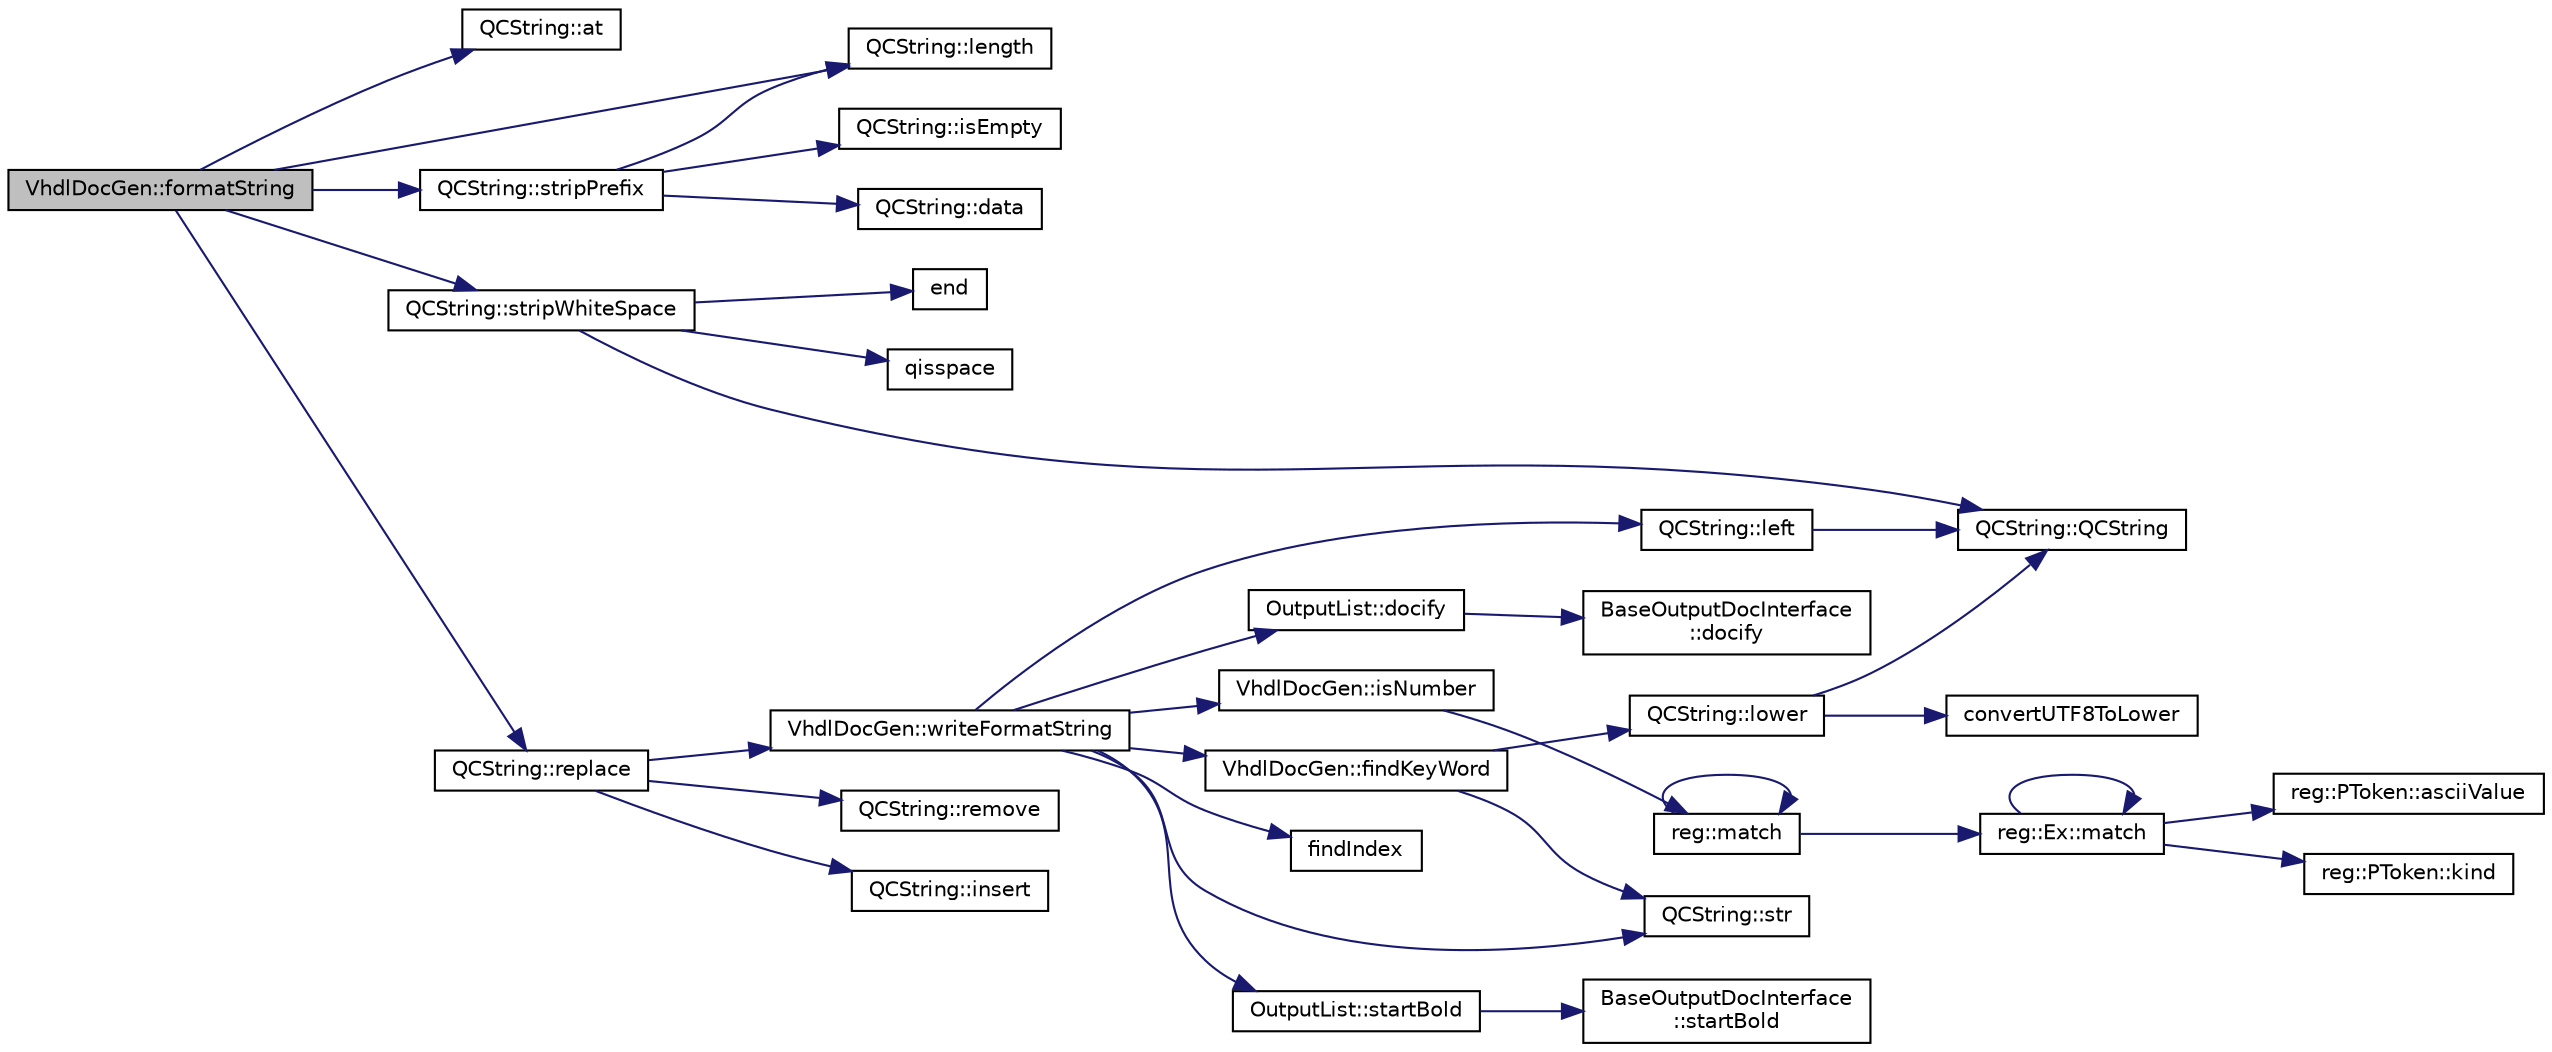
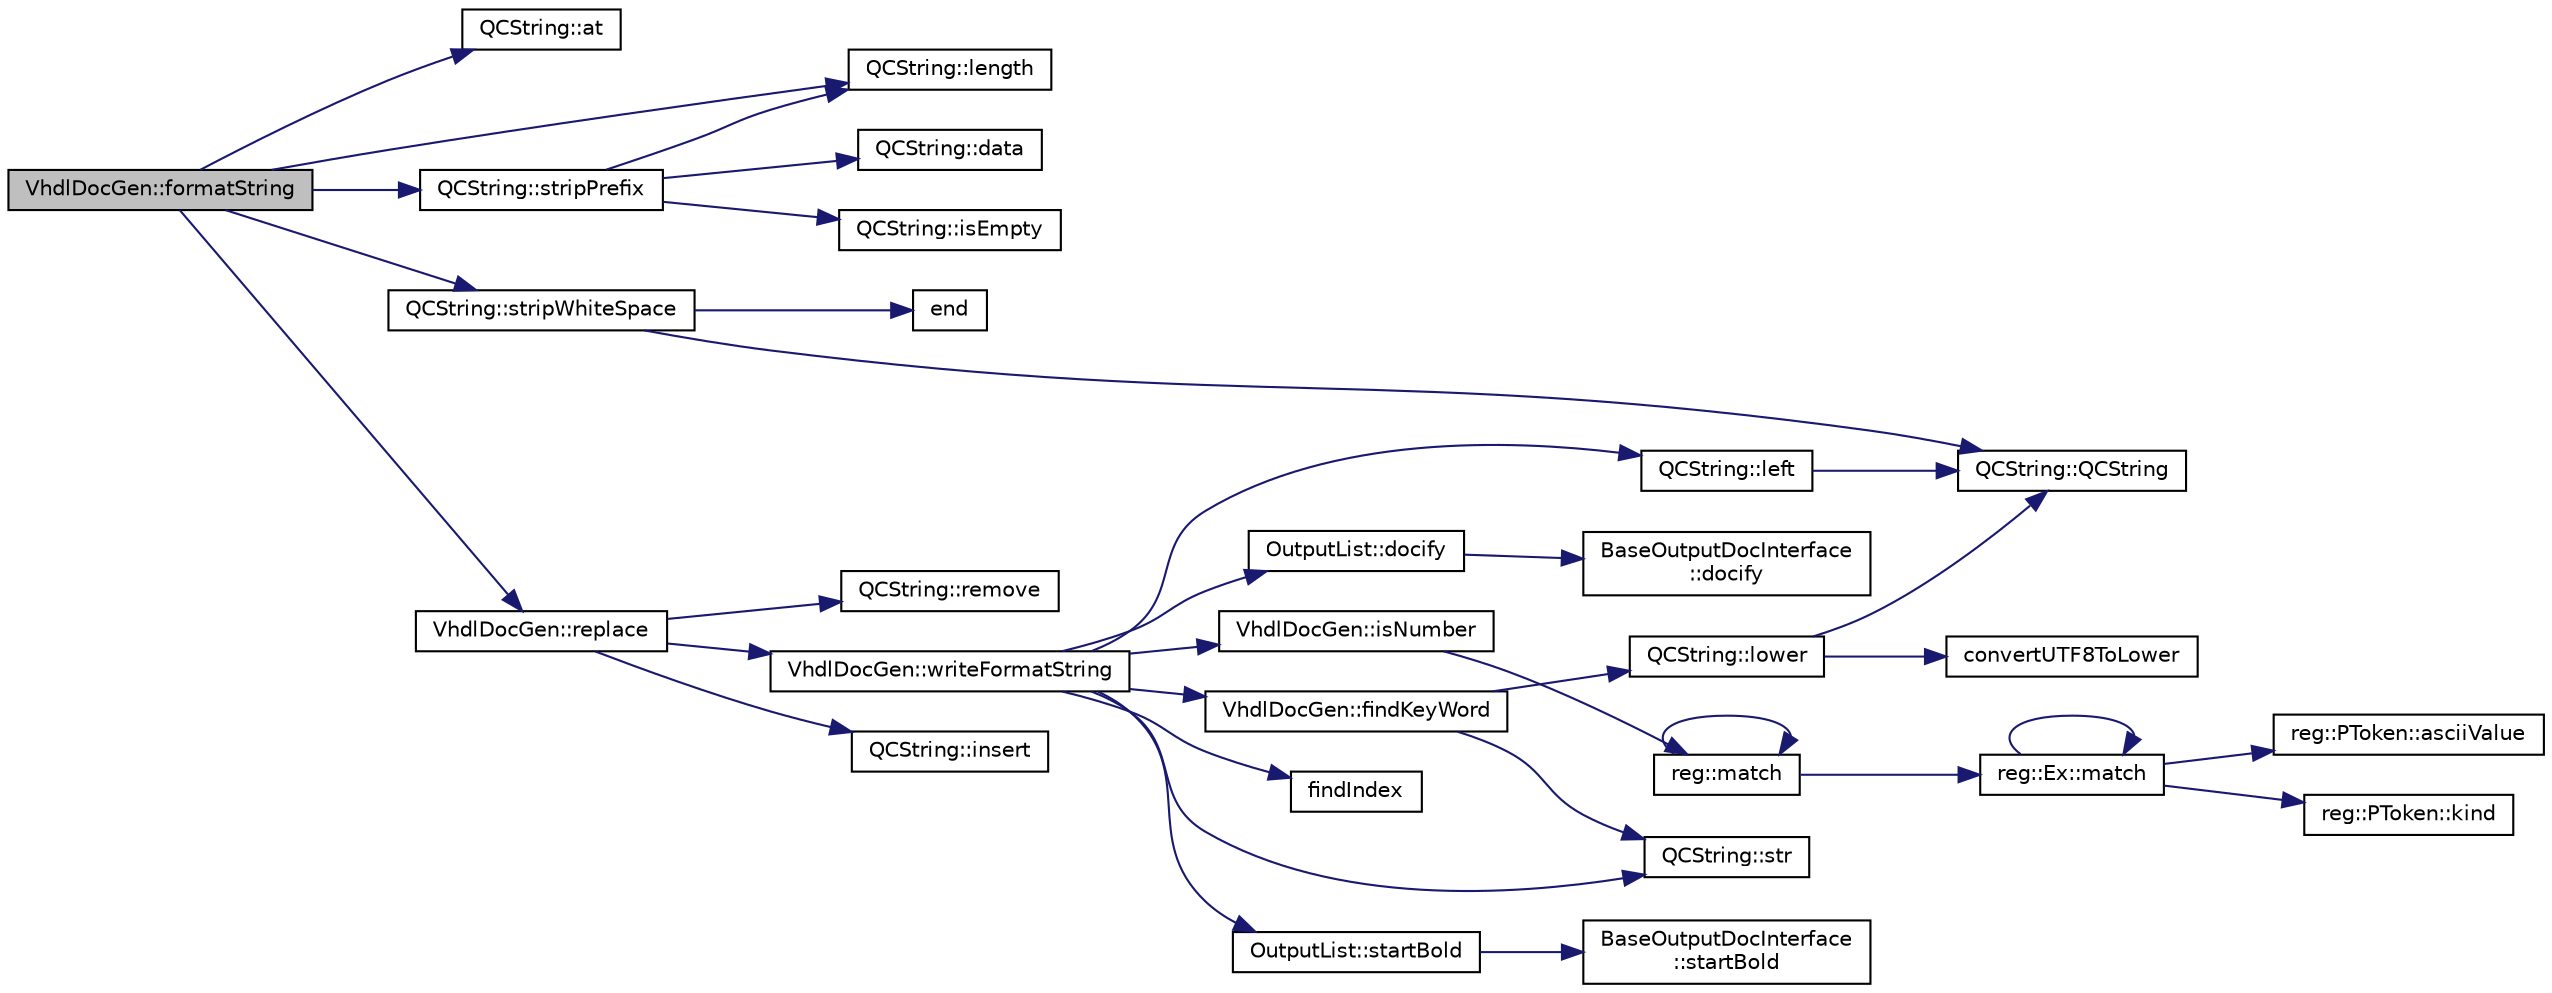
(950, 369) -> none
(542, 771) -> (542, 631)
